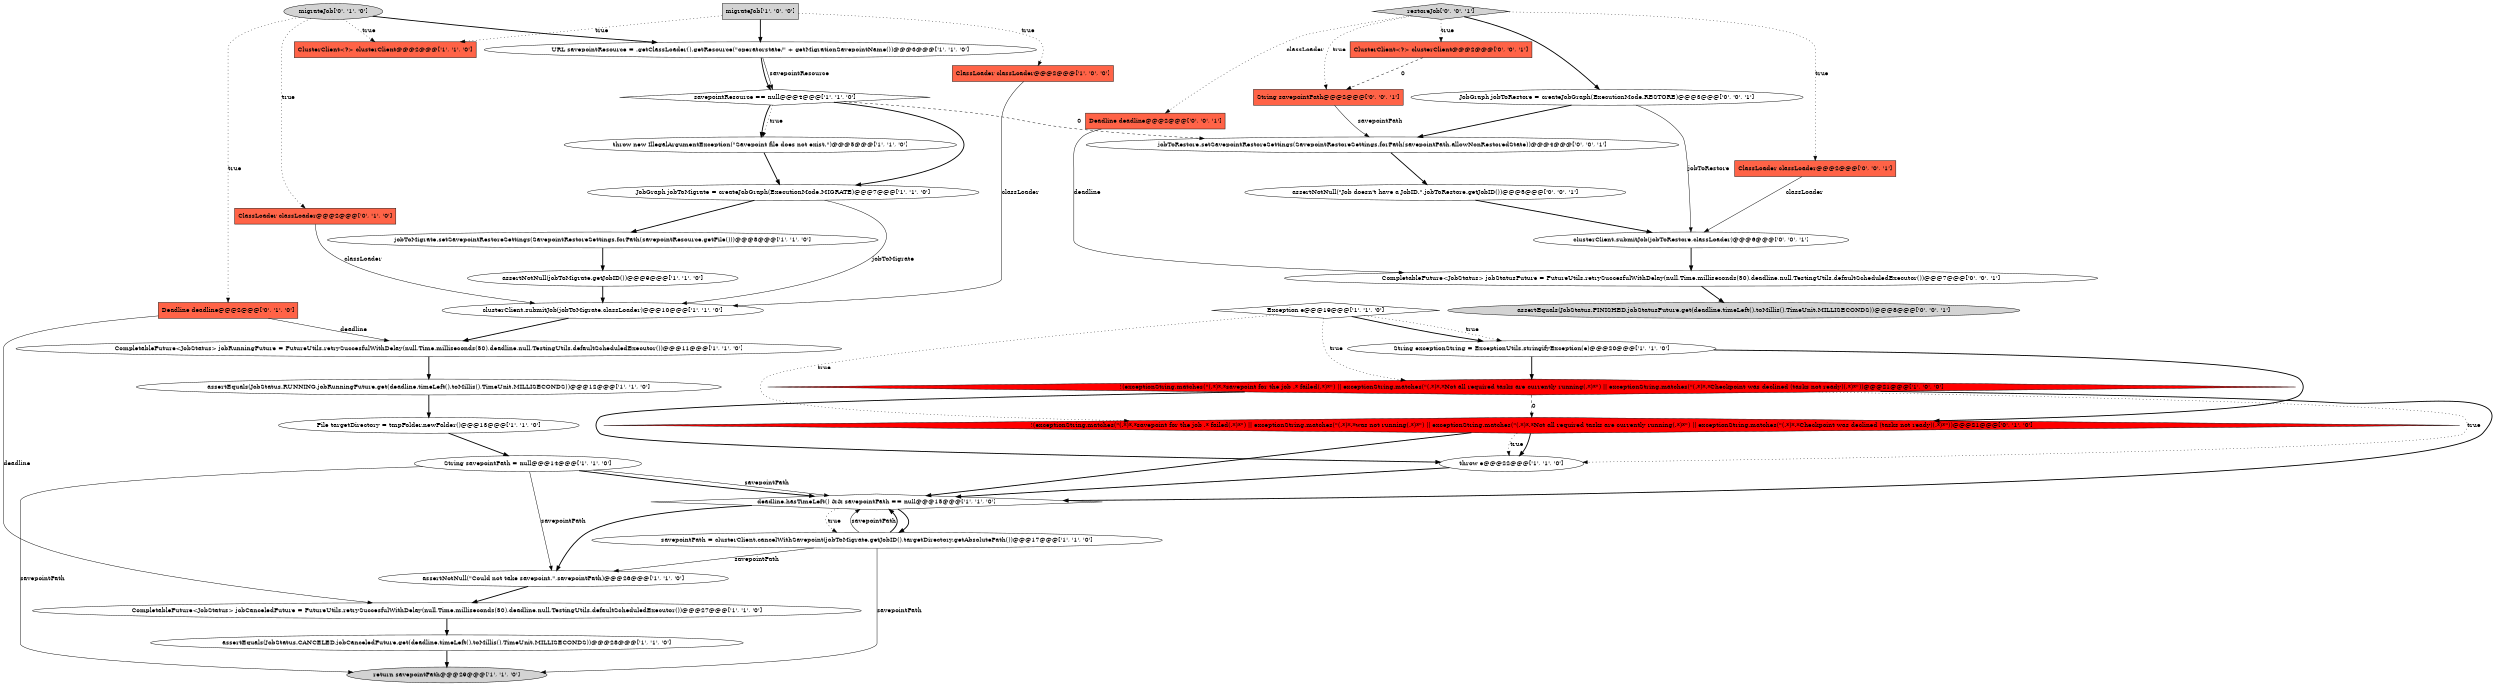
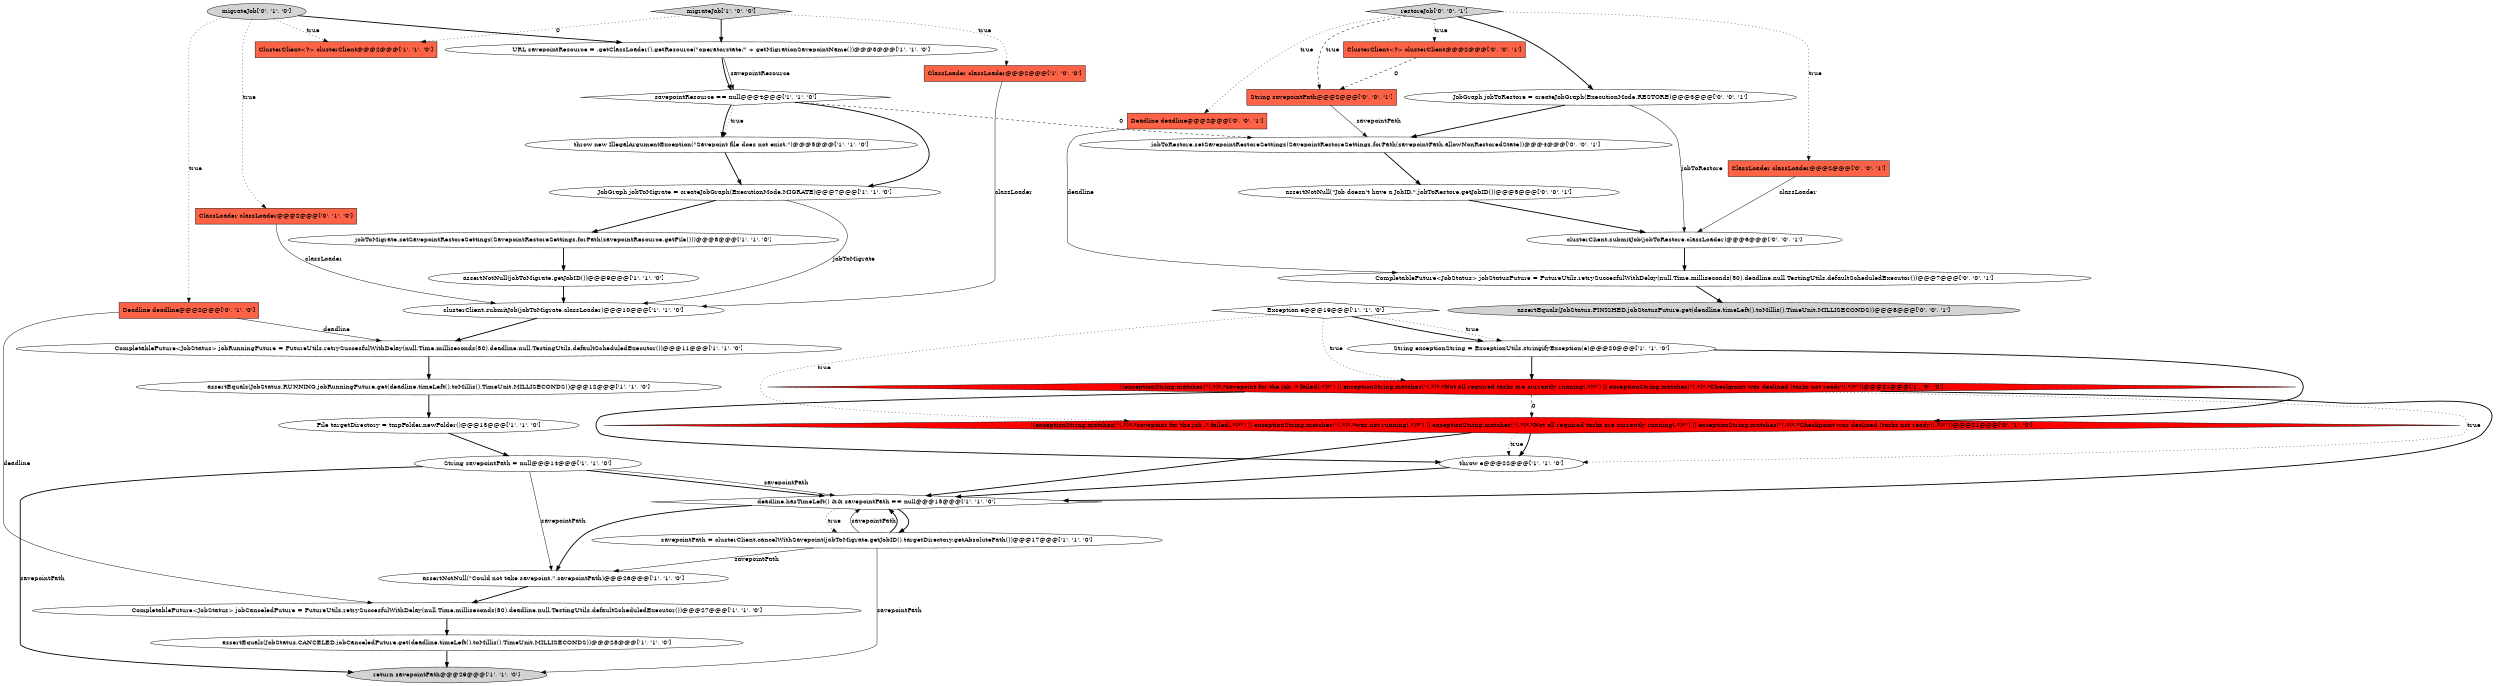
(760, 11) -> (721, 11)
(602, 31) -> (558, 31)
(1350, 32) -> (1343, 32)
(1305, 50) -> (1307, 50)
(20, 535) -> (20, 535)
